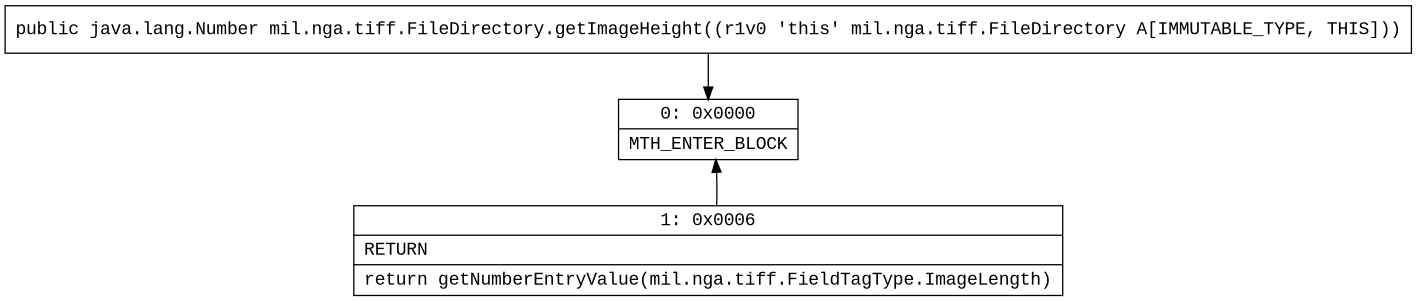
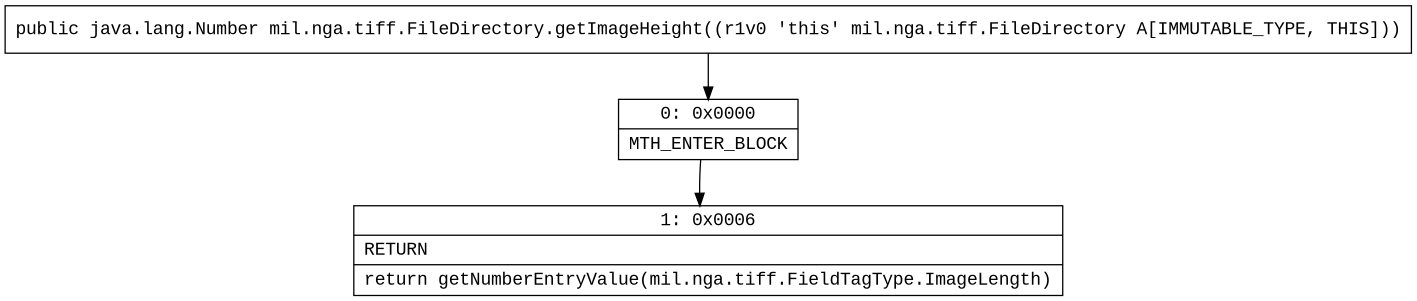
(717, 189) -> (700, 176)
